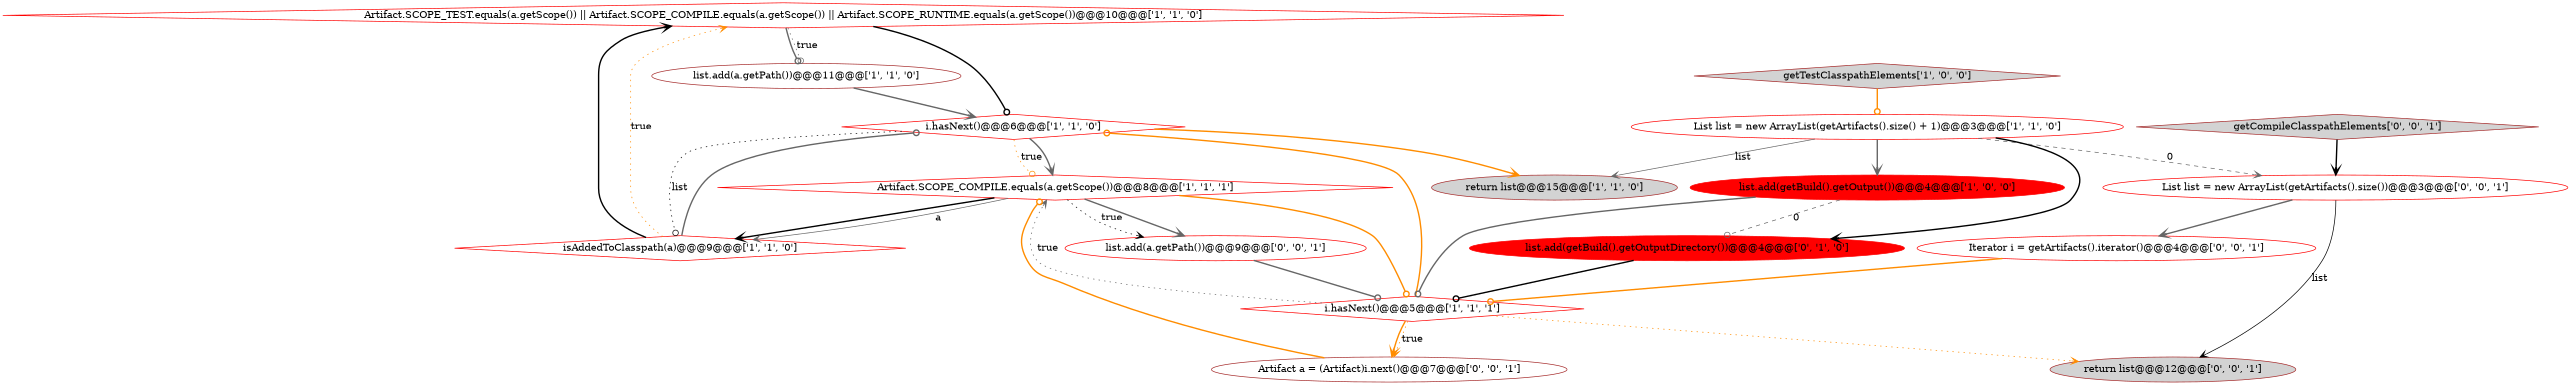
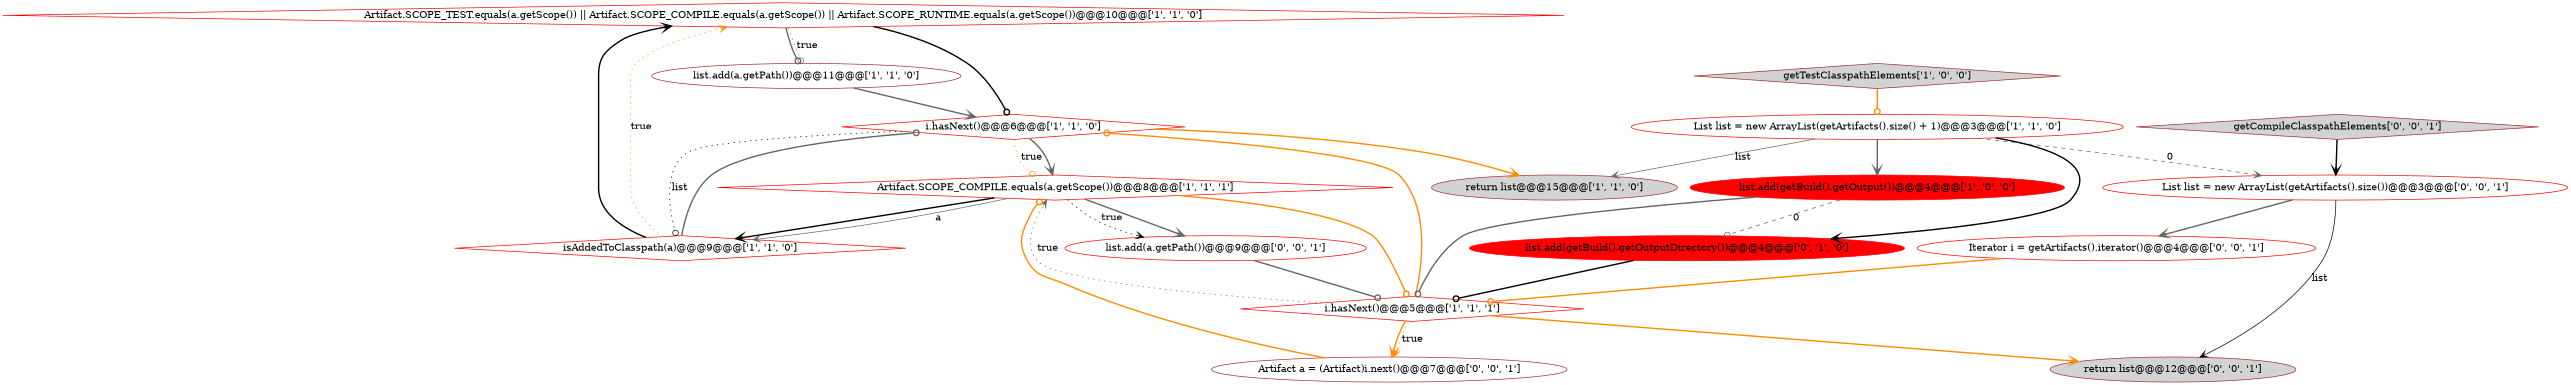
(1781, 338) -> (1781, 338)
